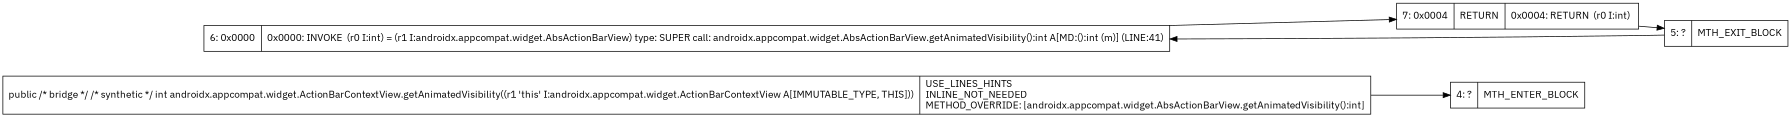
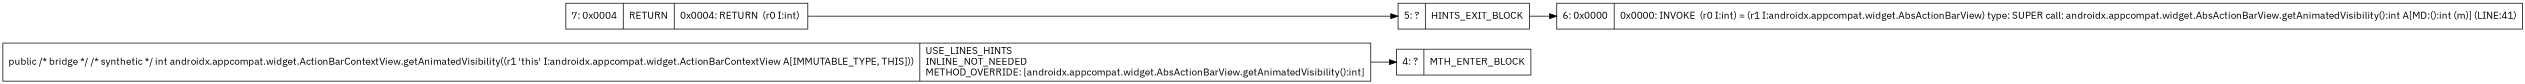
(1279, 23) -> none
(1740, 33) -> (1477, 16)
